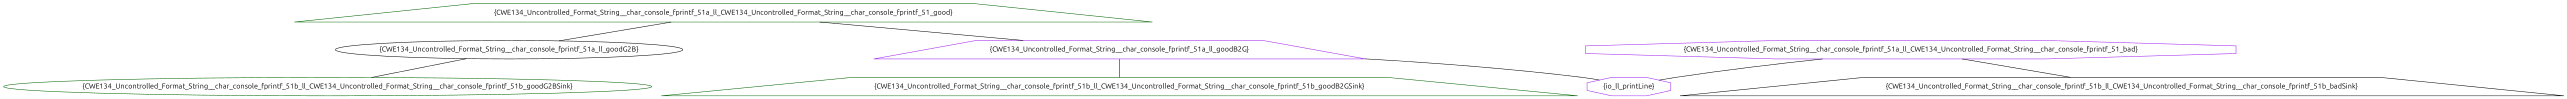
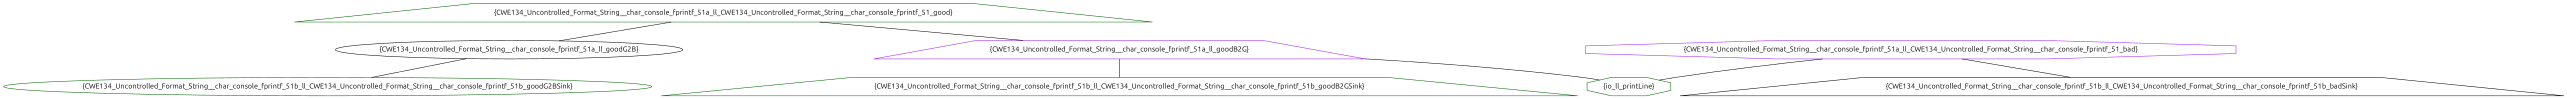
(1629, 87) -> (1629, 87)
